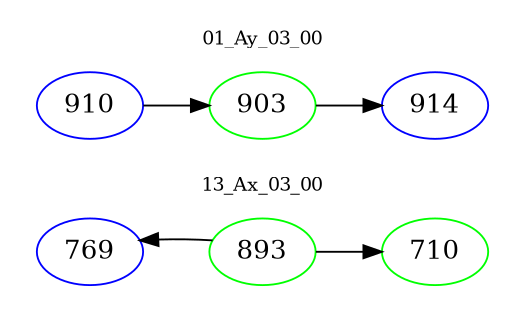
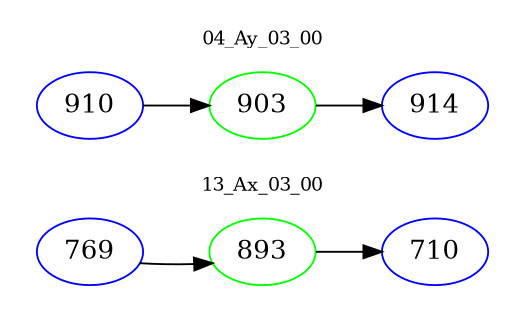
(263, 40) -> (263, 40)
(186, 239) -> (167, 264)
(435, 252) -> (435, 252)
